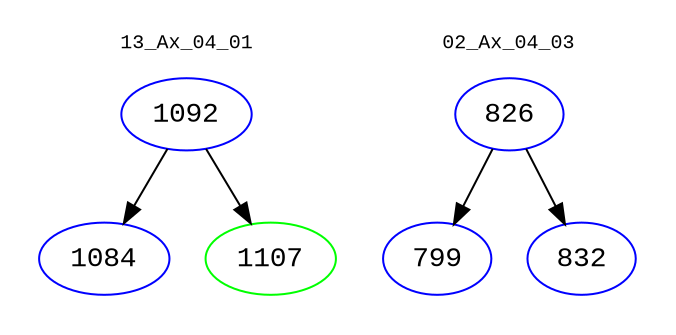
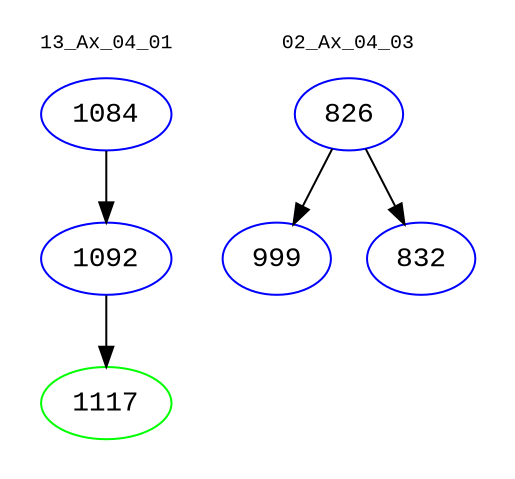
(151, 177) -> (106, 177)
(271, 259) -> (106, 403)
(437, 259) -> (277, 259)
